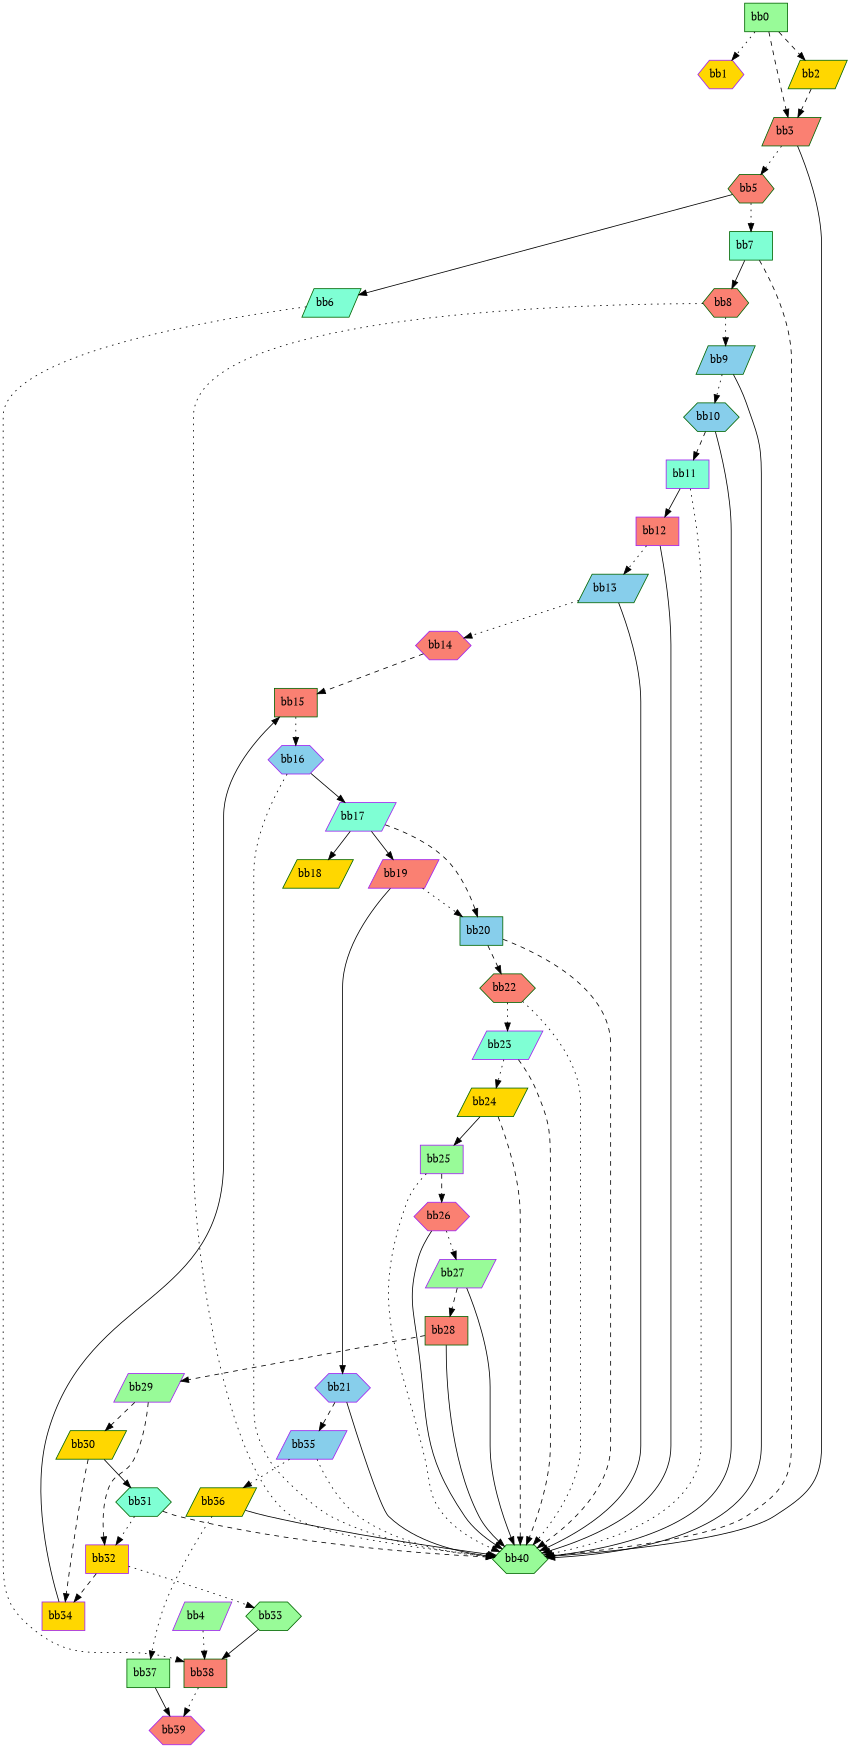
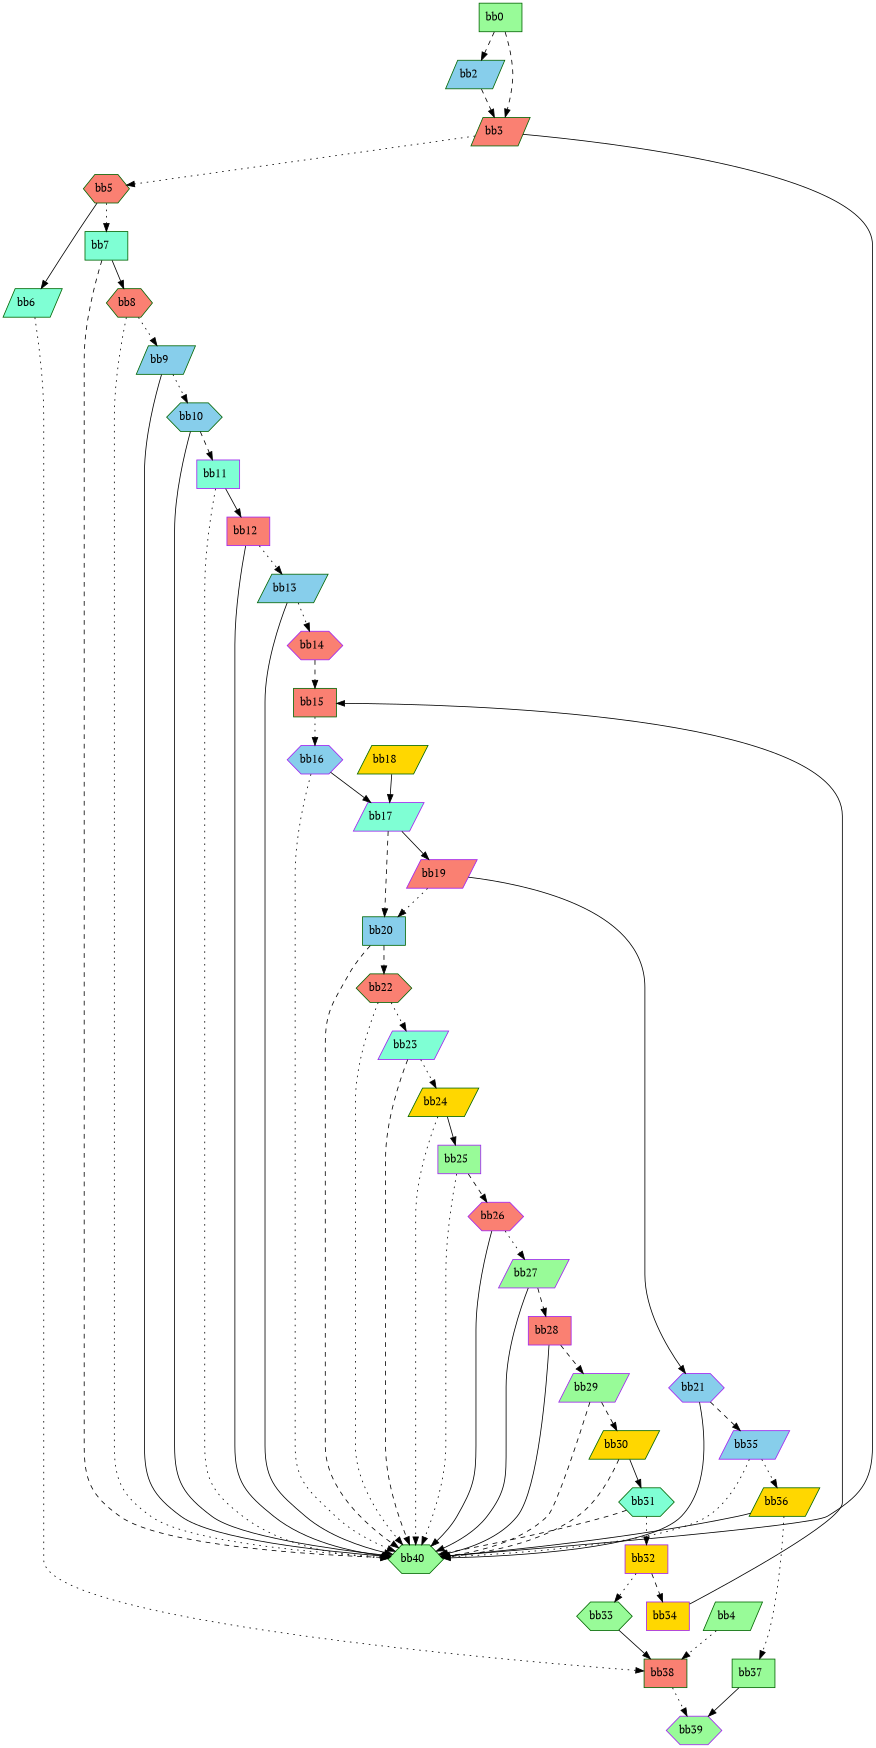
(721, 75) -> none
(818, 75) -> (475, 75)
(342, 842) -> (391, 784)
(520, 1325) -> (416, 1325)
(446, 1331) -> (550, 1331)
(125, 1470) -> (551, 1510)
(76, 1526) -> (572, 1520)
(202, 1616) -> (733, 1616)
(177, 1730) -> (694, 1730)
